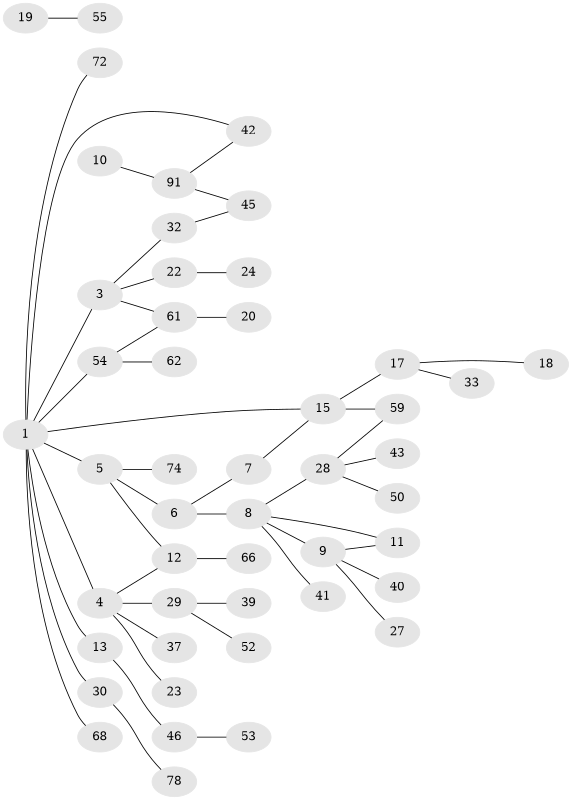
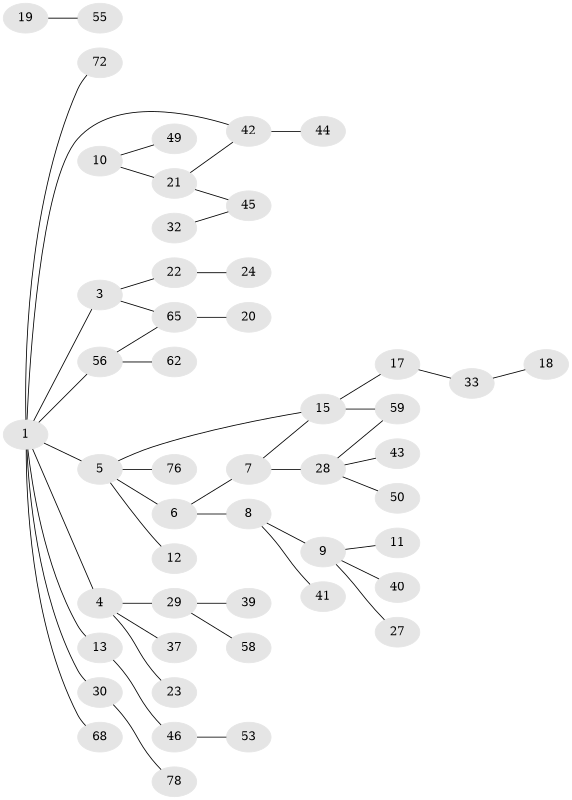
none -> (323, 131)
none -> (174, 139)
(174, 183) -> (174, 183)
(137, 262) -> none
(174, 317) -> (174, 317)
(472, 361) -> (509, 374)
(100, 362) -> (100, 362)
(174, 416) -> (208, 431)
(174, 469) -> (174, 469)
(286, 492) -> (286, 469)
(324, 526) -> none
(249, 559) -> none
(137, 581) -> none
(249, 648) -> (249, 648)
